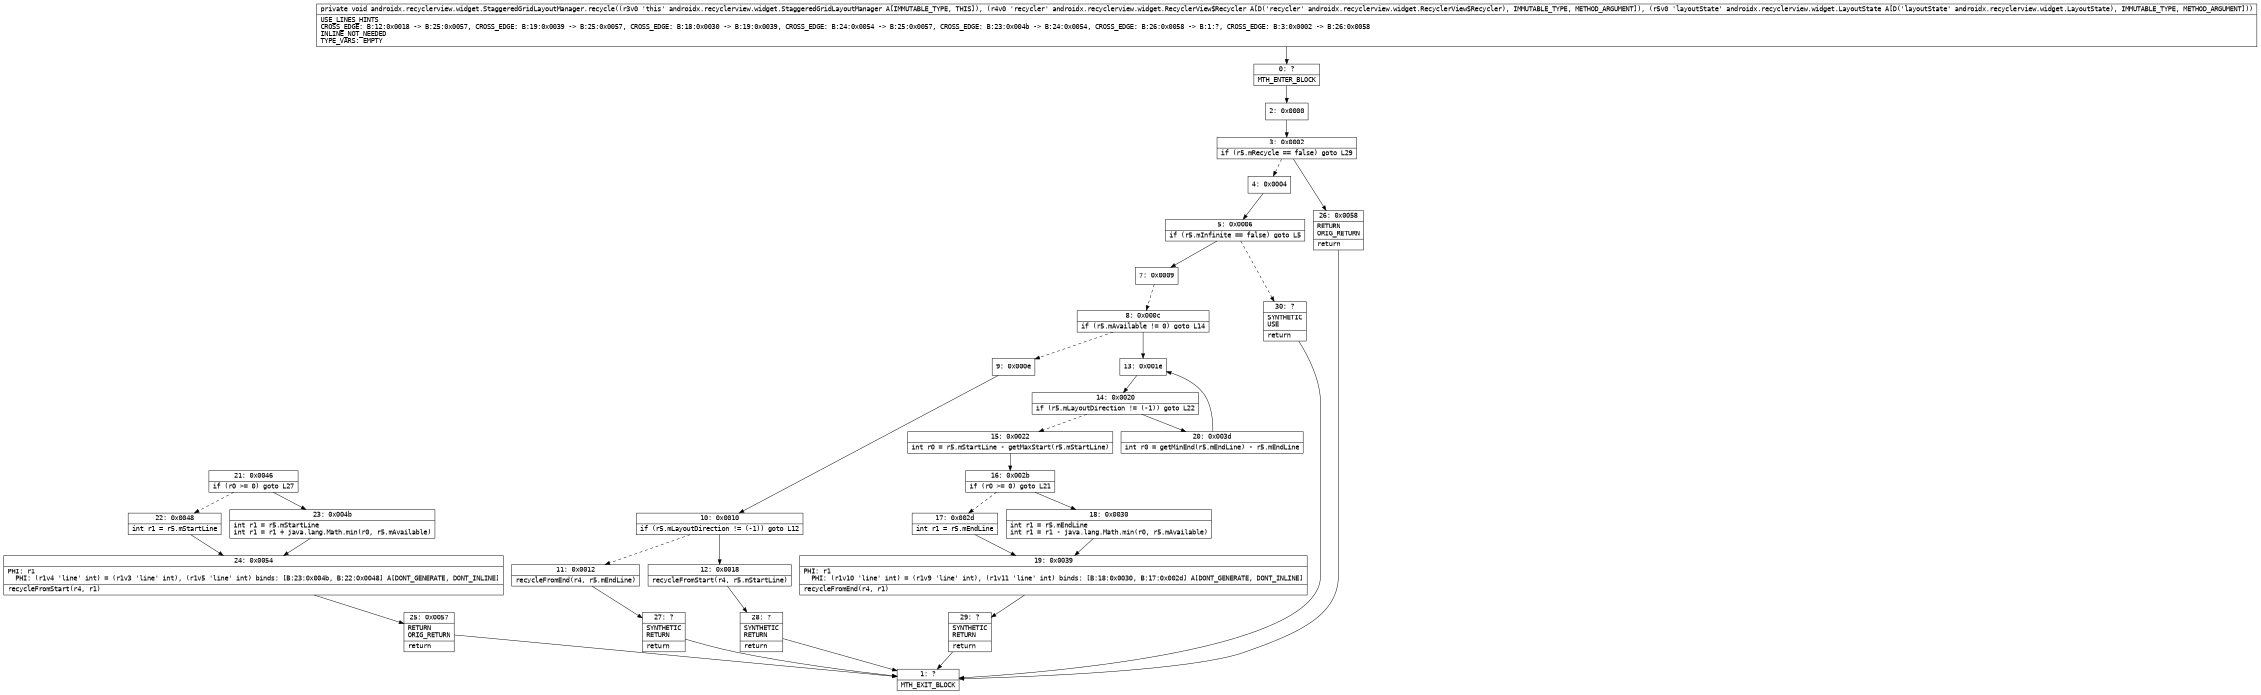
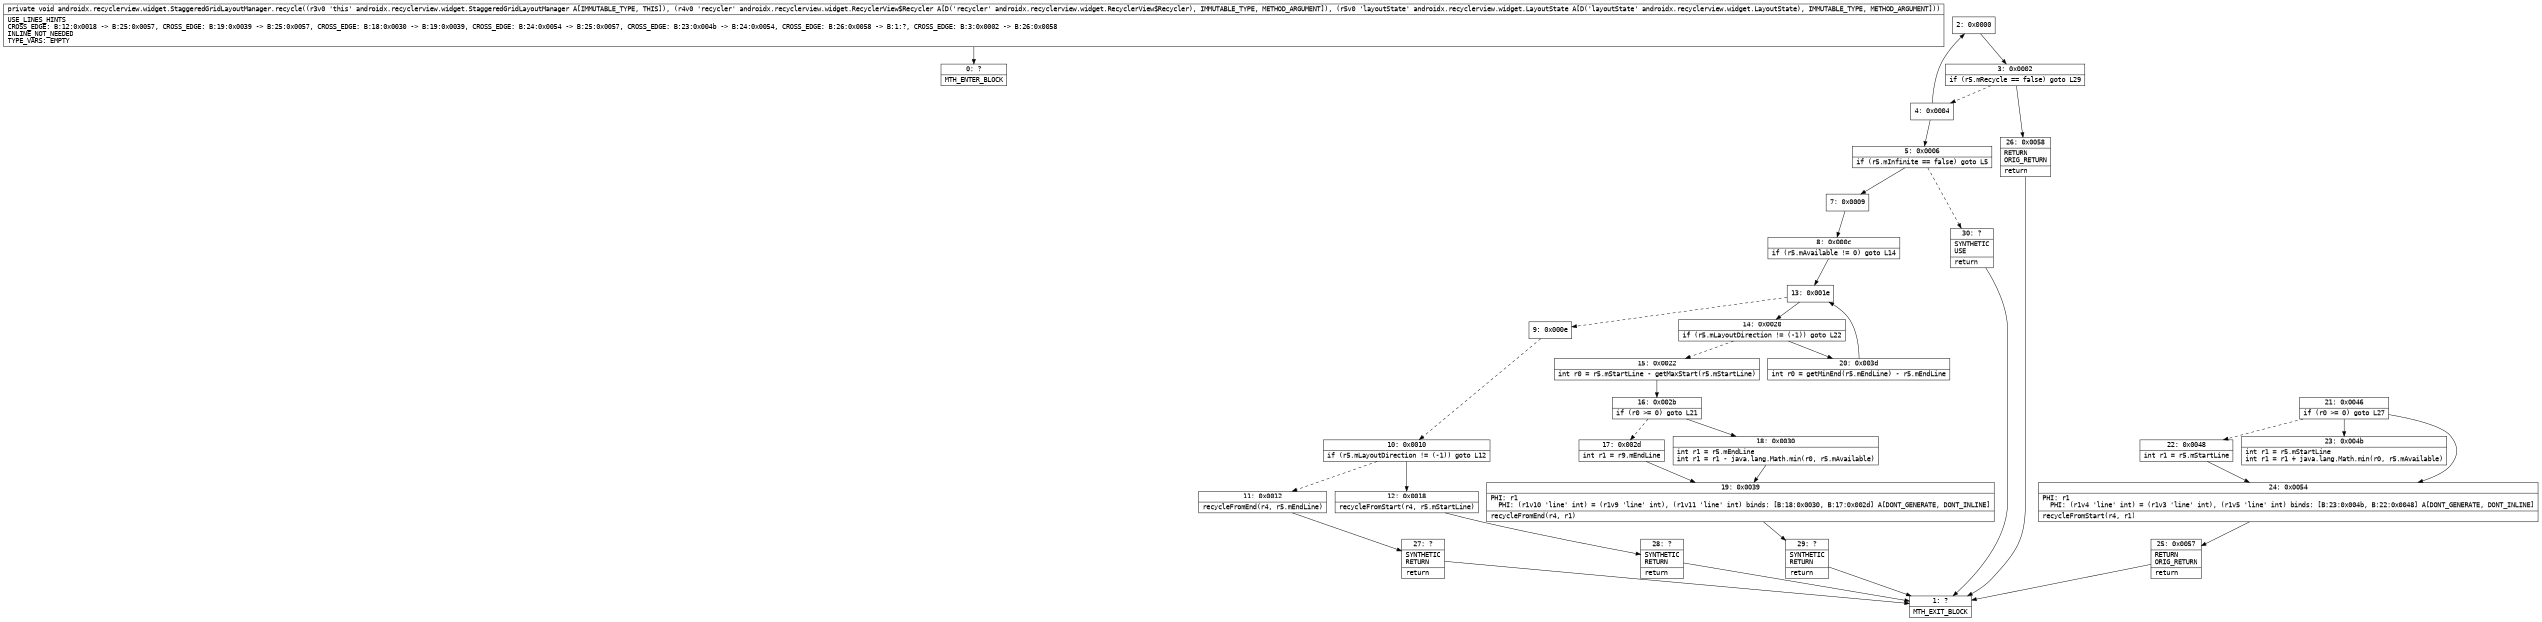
(1287, 92) -> (1940, 67)
(1151, 295) -> (1842, 222)
(1076, 345) -> (1682, 312)
(871, 443) -> (1482, 388)
(955, 529) -> (1622, 456)
(299, 546) -> (2450, 436)
